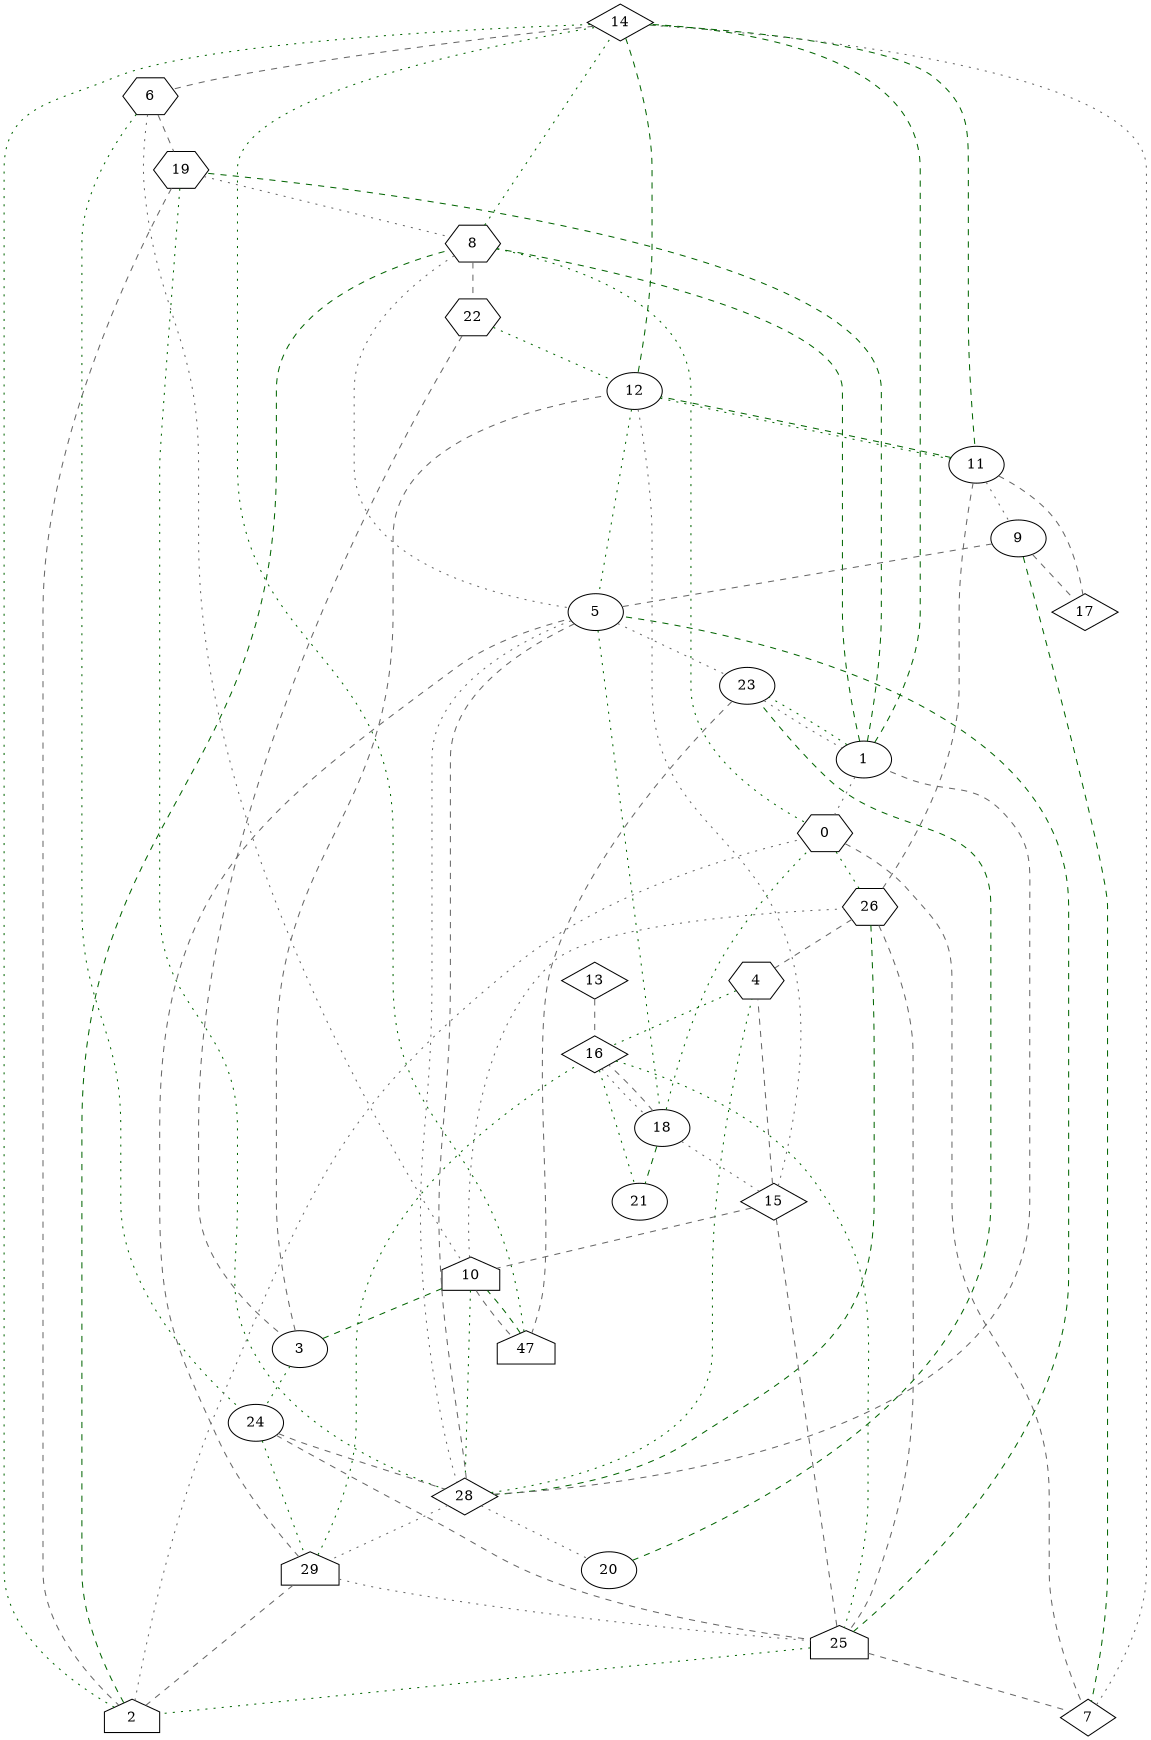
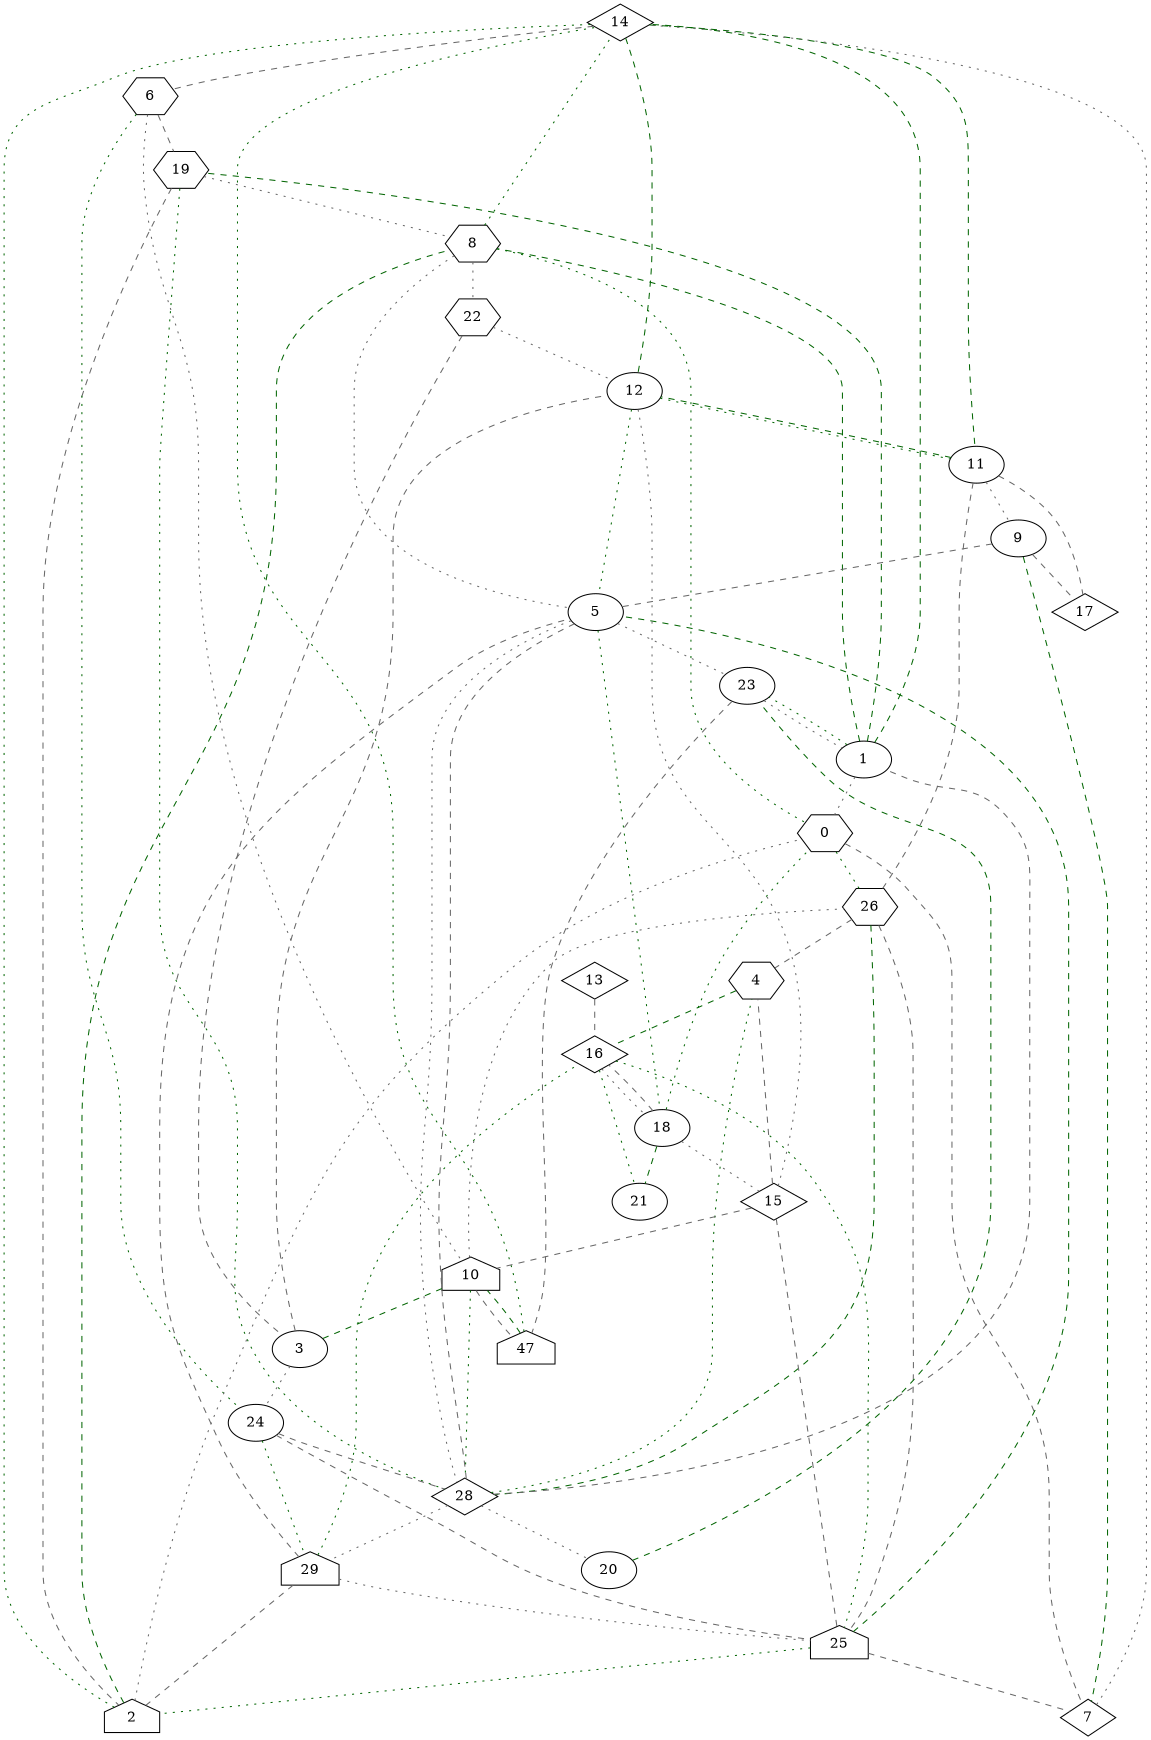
(473, 281) -> (473, 281)
(553, 354) -> (553, 354)
(674, 1018) -> (674, 1018)
(282, 1380) -> (282, 1380)
